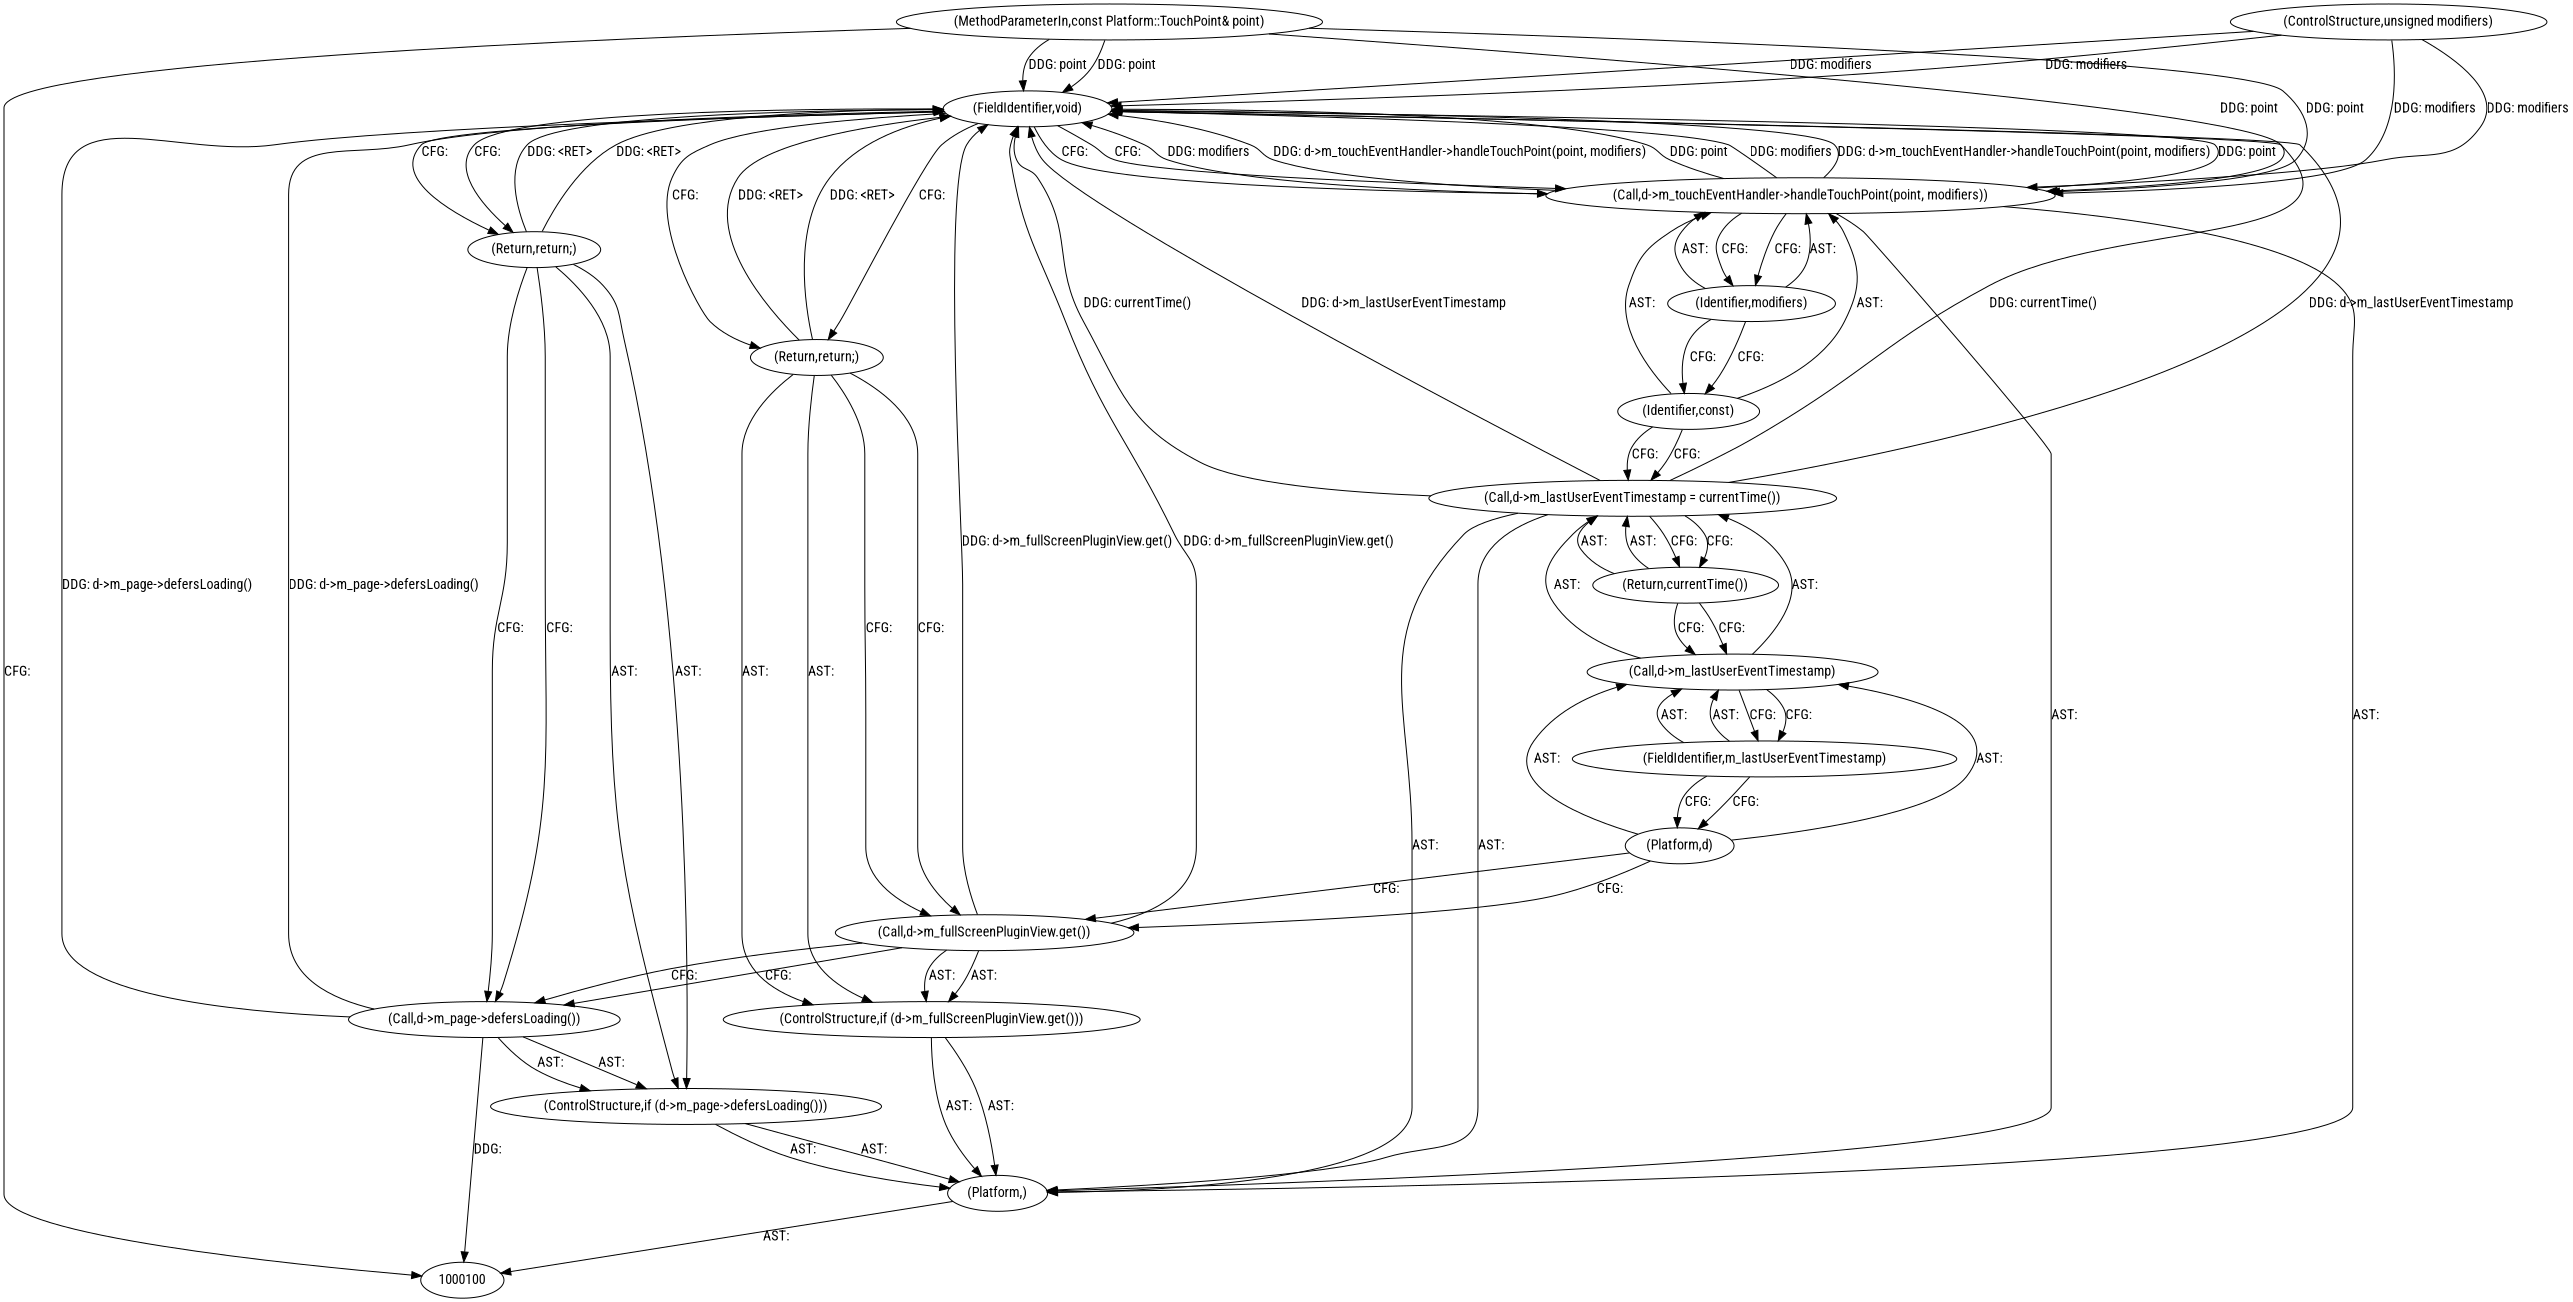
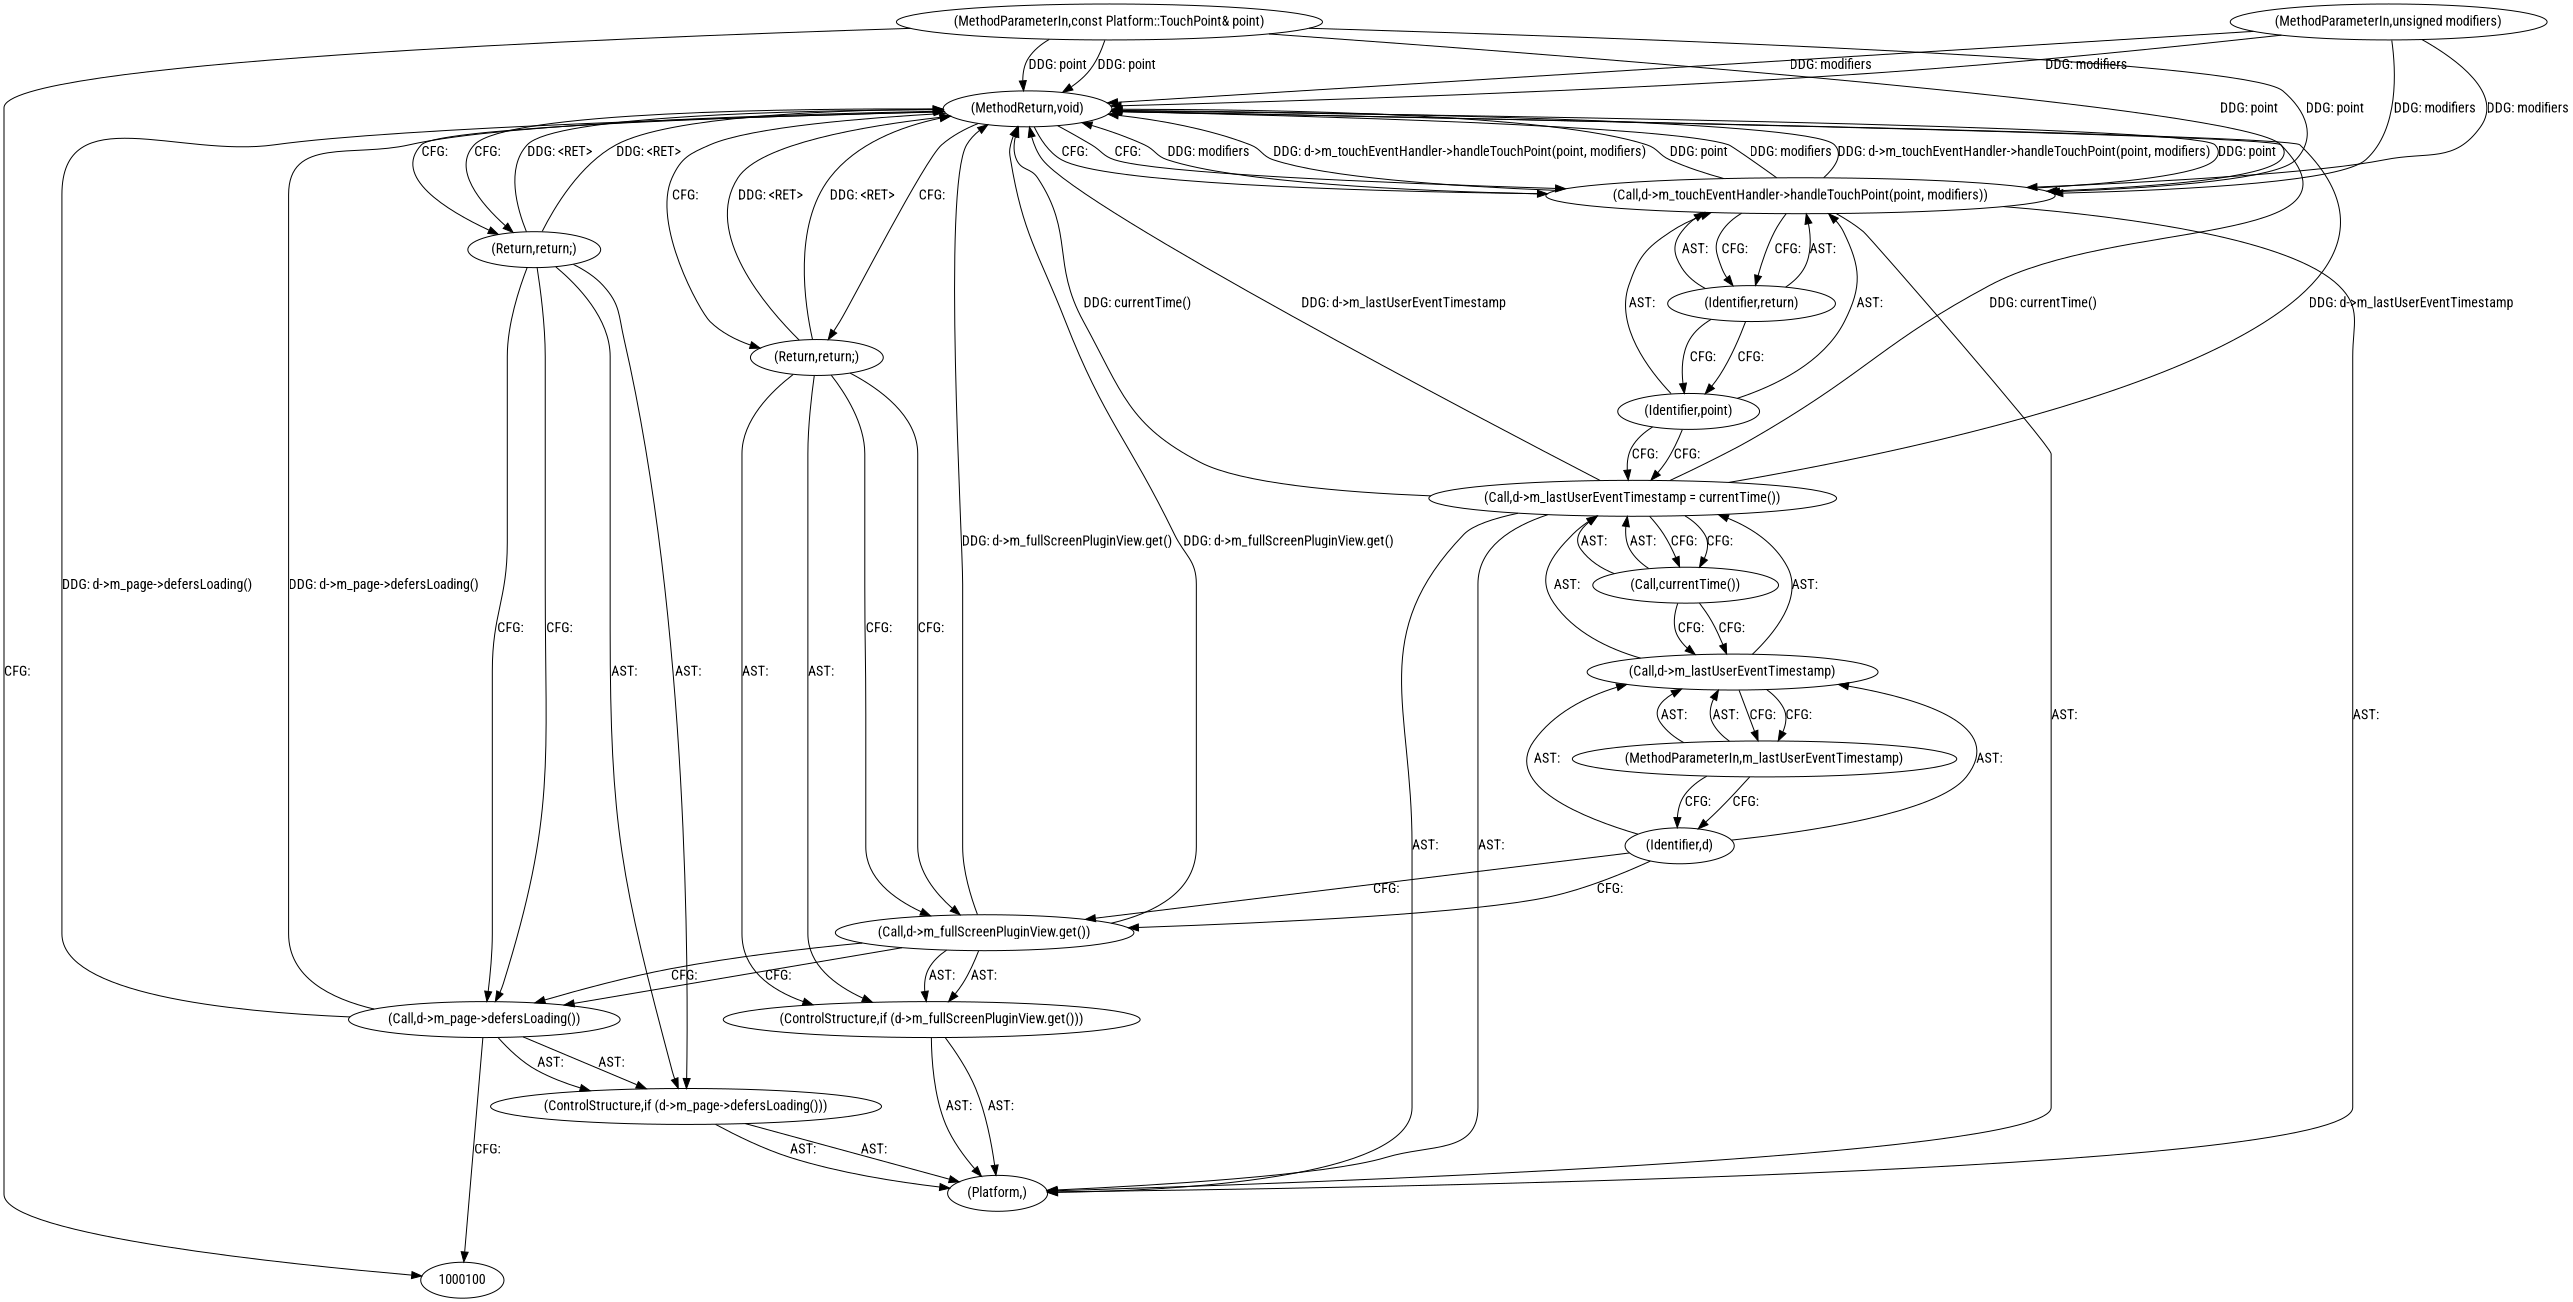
(2389, 22) -> (2389, 22)
(1028, 109) -> (1028, 109)
(1752, 304) -> (1752, 304)
(1689, 411) -> (1689, 411)
(1686, 585) -> (1686, 585)
(1765, 759) -> (1765, 759)
(1680, 846) -> (1680, 846)
(489, 1150) -> (489, 1150)
(732, 1236) -> none
